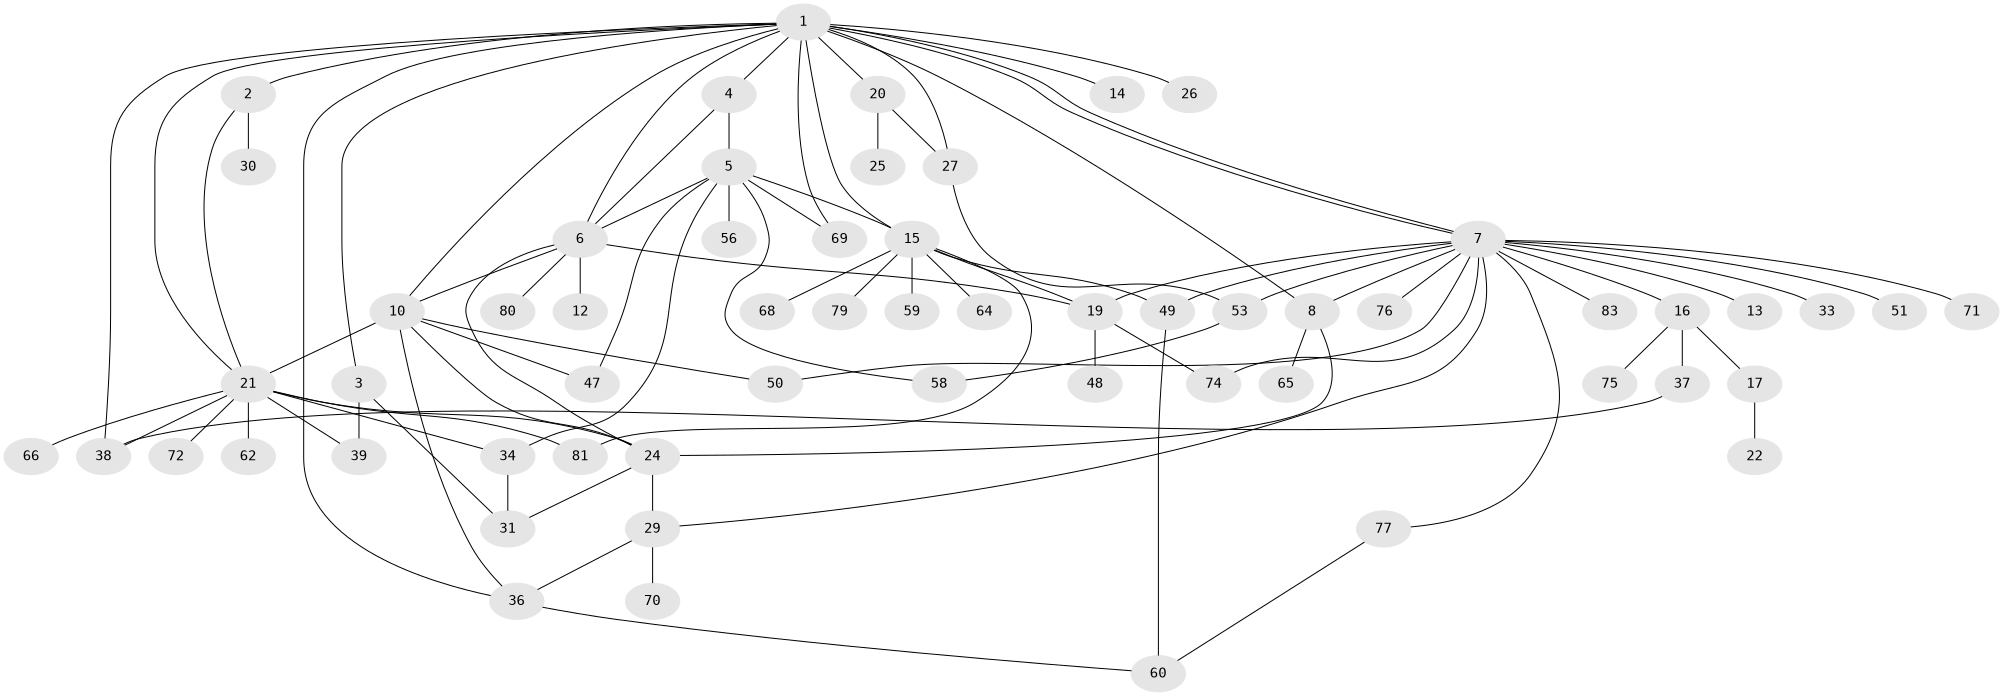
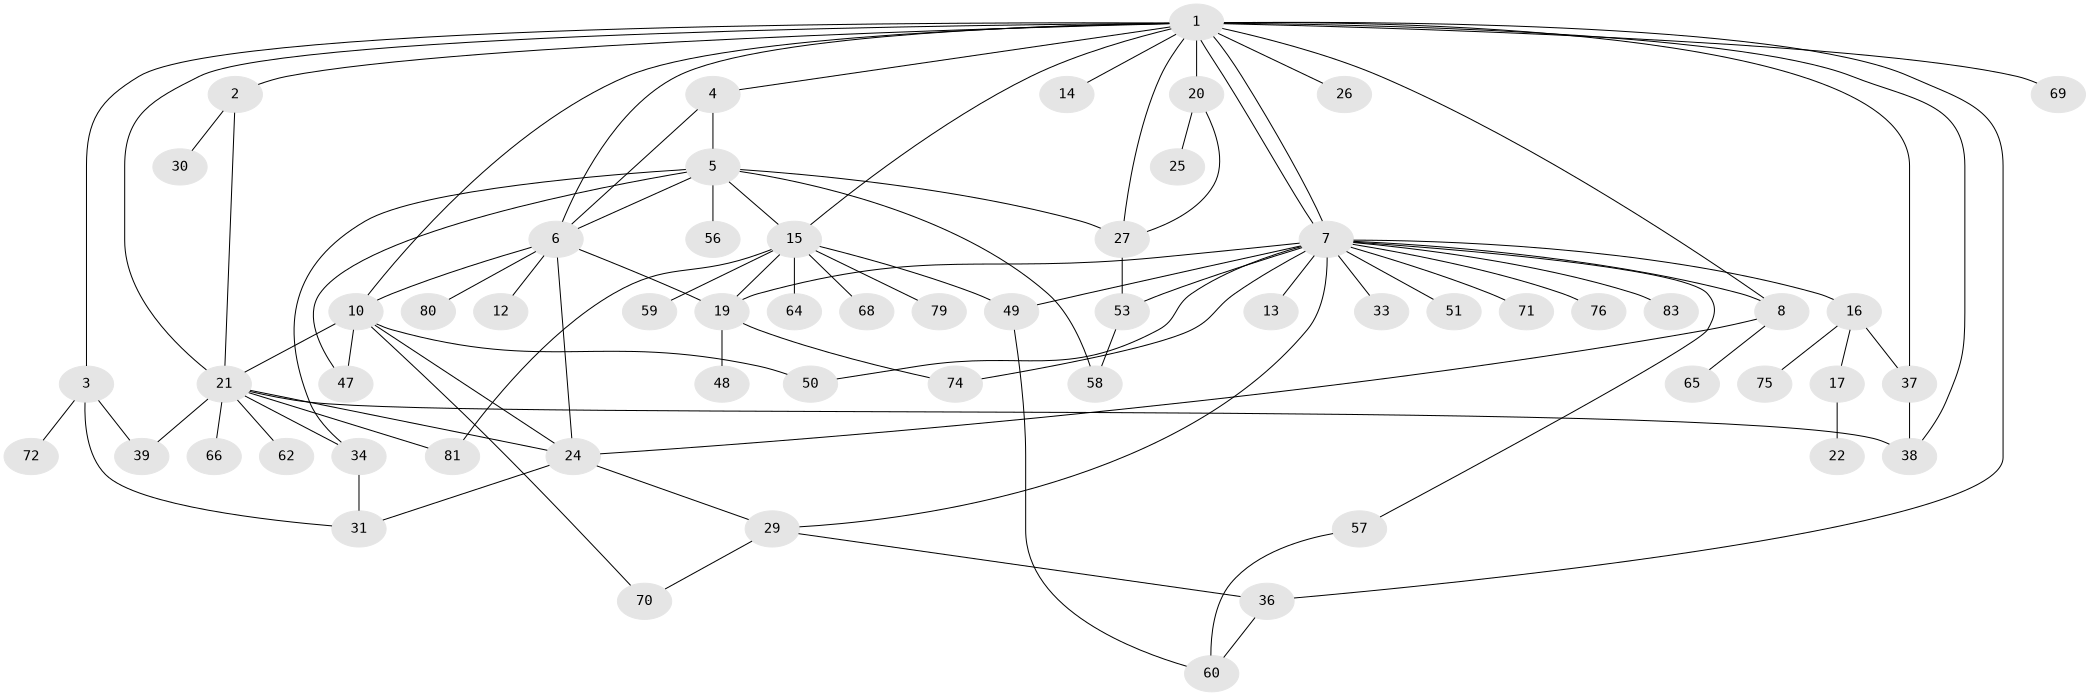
none -> (1710, 55)
(784, 203) -> (922, 189)
(212, 420) -> (59, 420)
(438, 471) -> (504, 453)
(1384, 529) -> (1360, 529)
